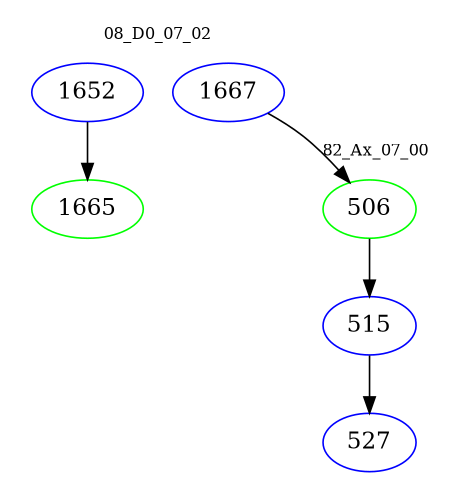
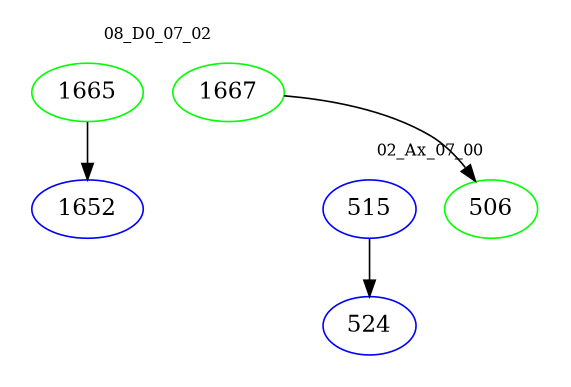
(229, 92) -> (229, 92)
(88, 143) -> (88, 143)
(376, 152) -> (430, 152)
(370, 259) -> none
(370, 442) -> (370, 326)
